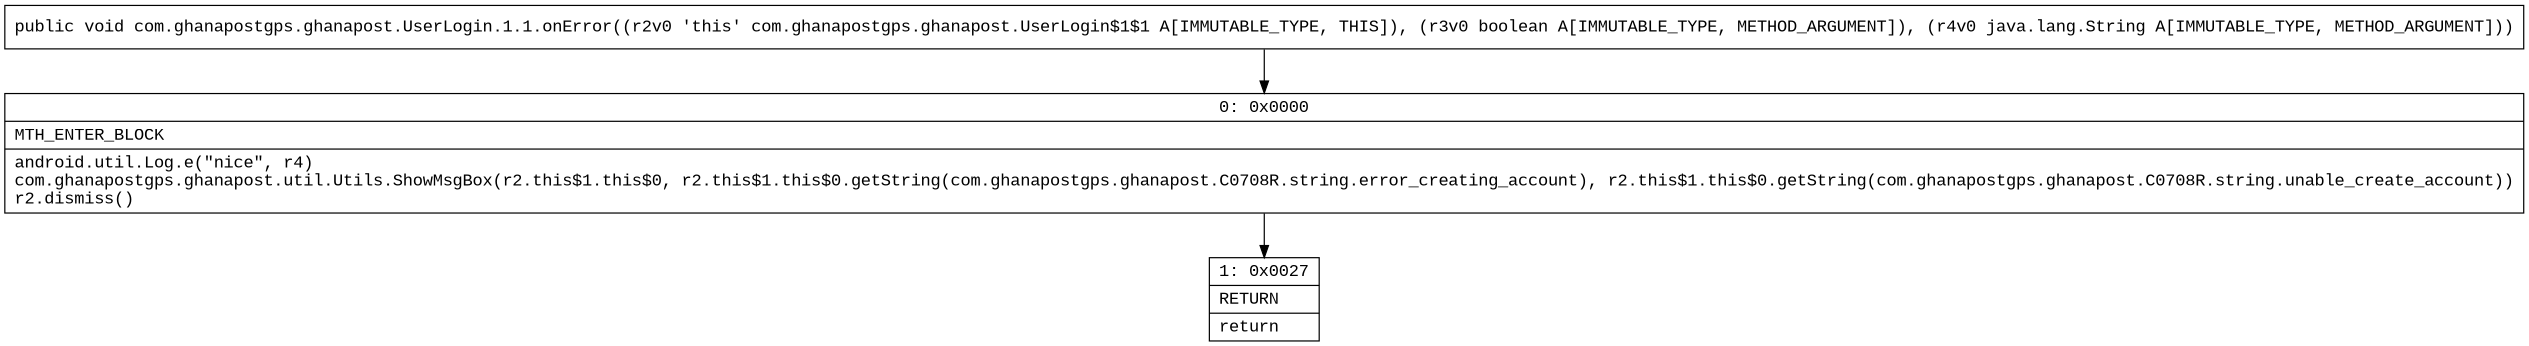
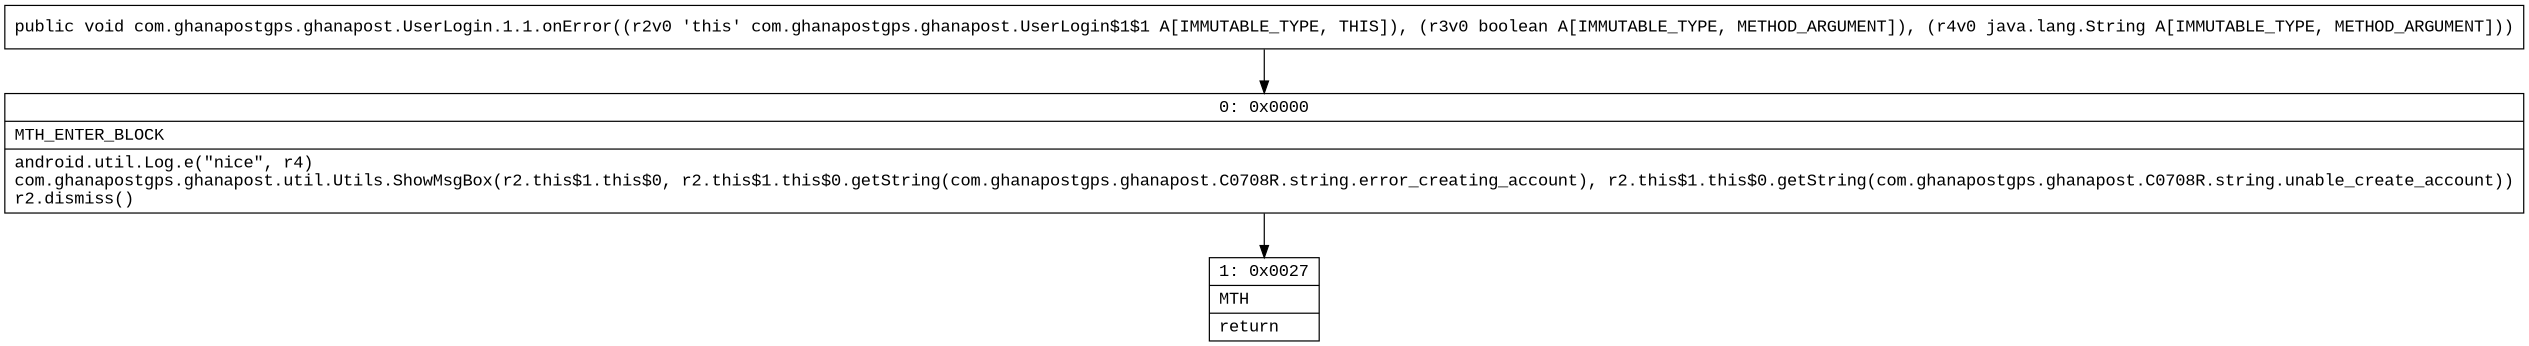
(1249, 299) -> (1234, 299)
